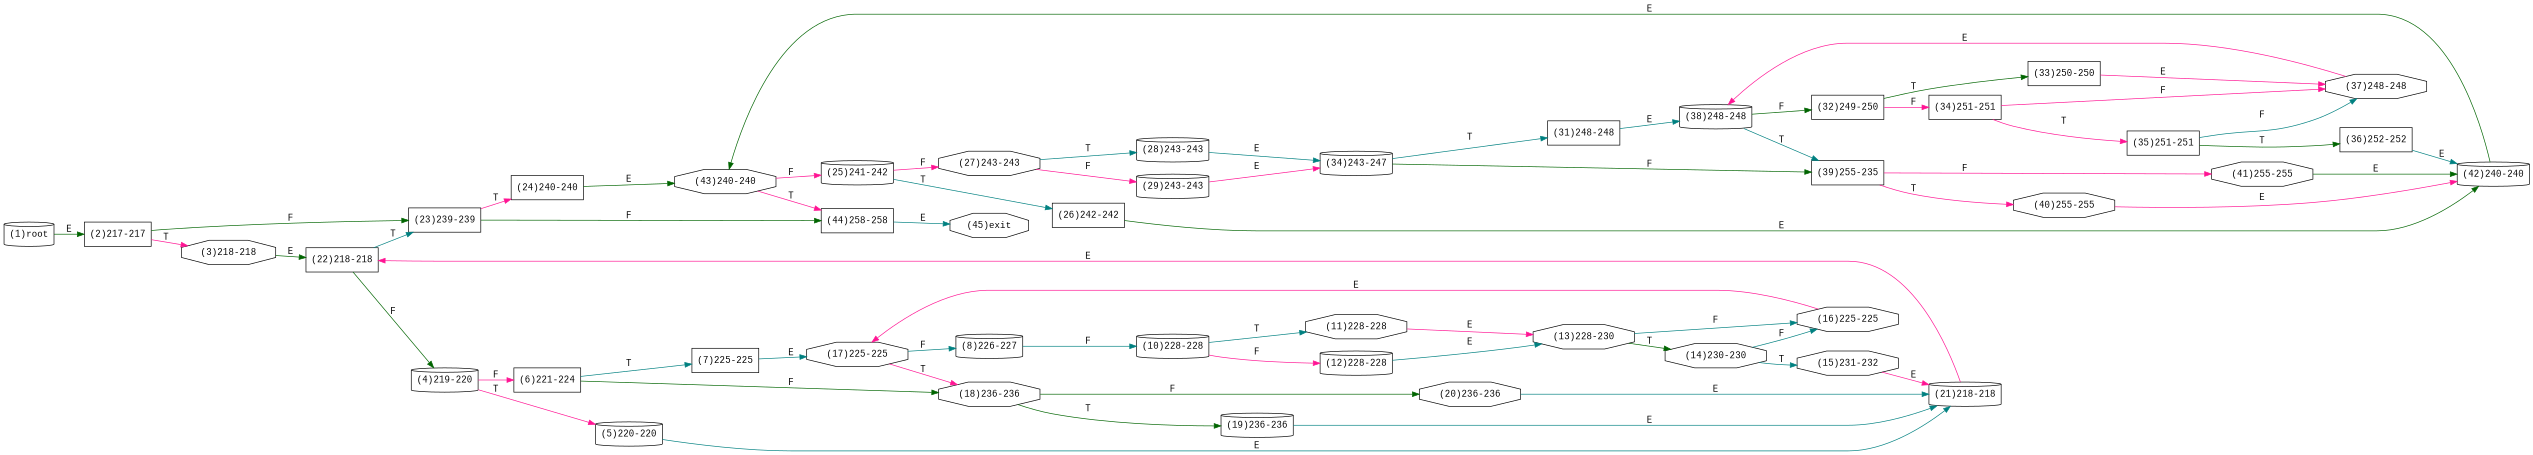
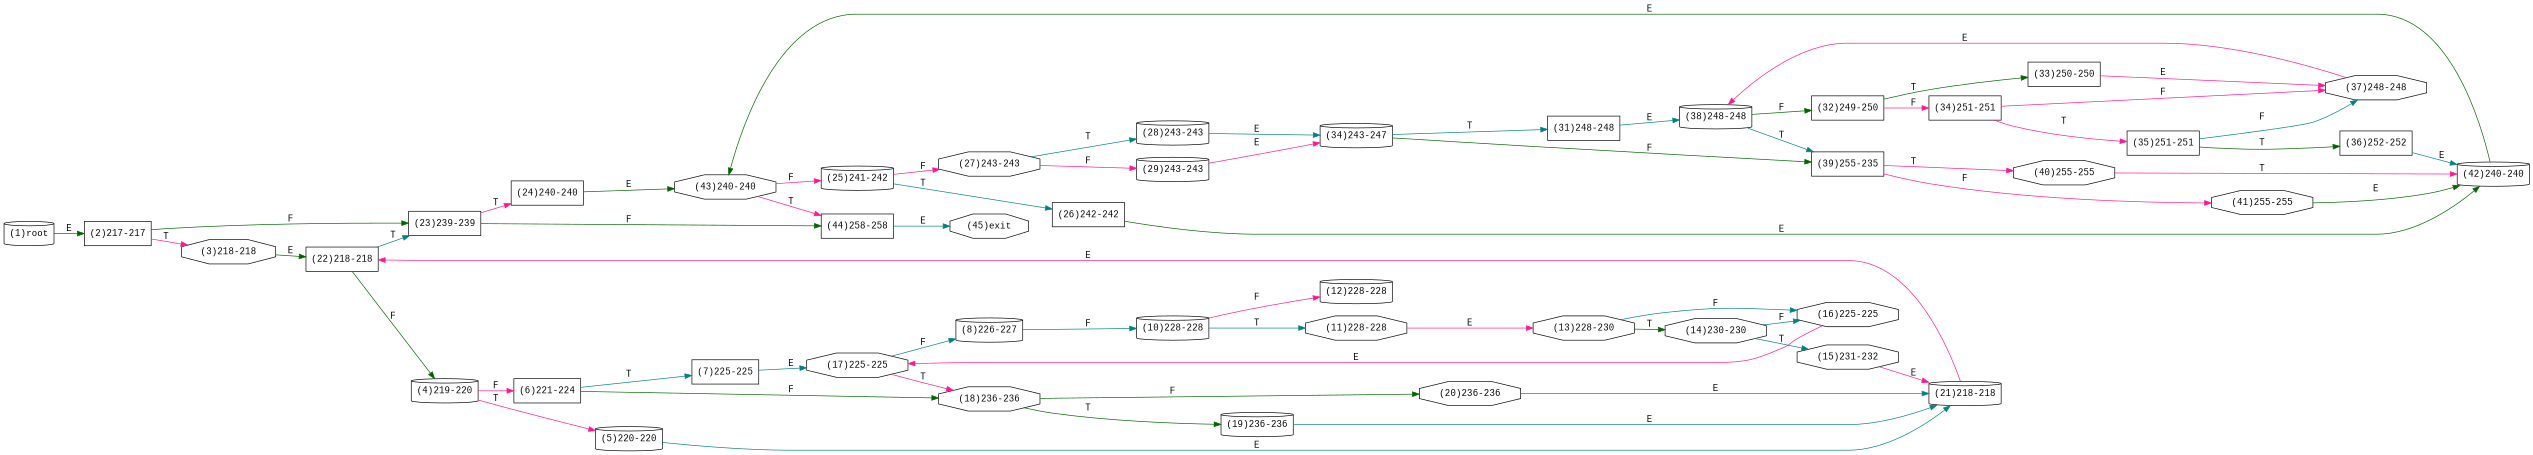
(2262, 197) -> (2262, 168)
(1464, 354) -> none
